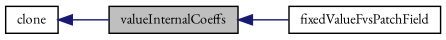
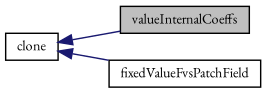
(271, 20) -> (91, 57)
